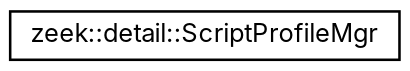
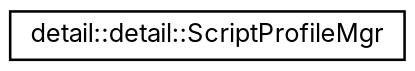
(205, 36) -> (207, 36)
